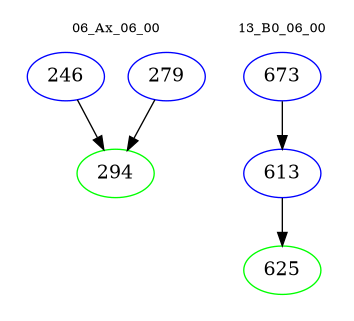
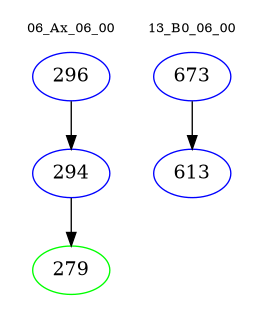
(66, 77) -> (71, 77)
(167, 77) -> (71, 270)
(144, 119) -> (71, 215)
(116, 173) -> (71, 173)
(282, 270) -> none
